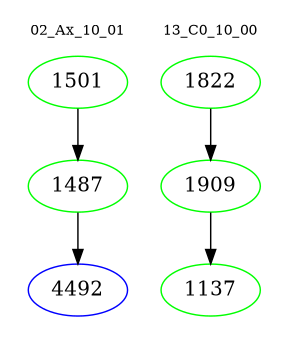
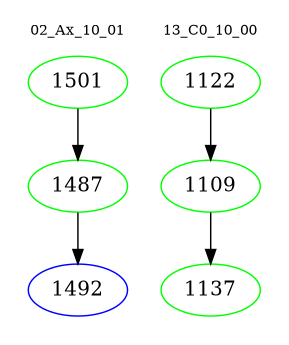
(211, 82) -> (211, 82)
(211, 186) -> (211, 186)
(78, 290) -> (78, 290)
